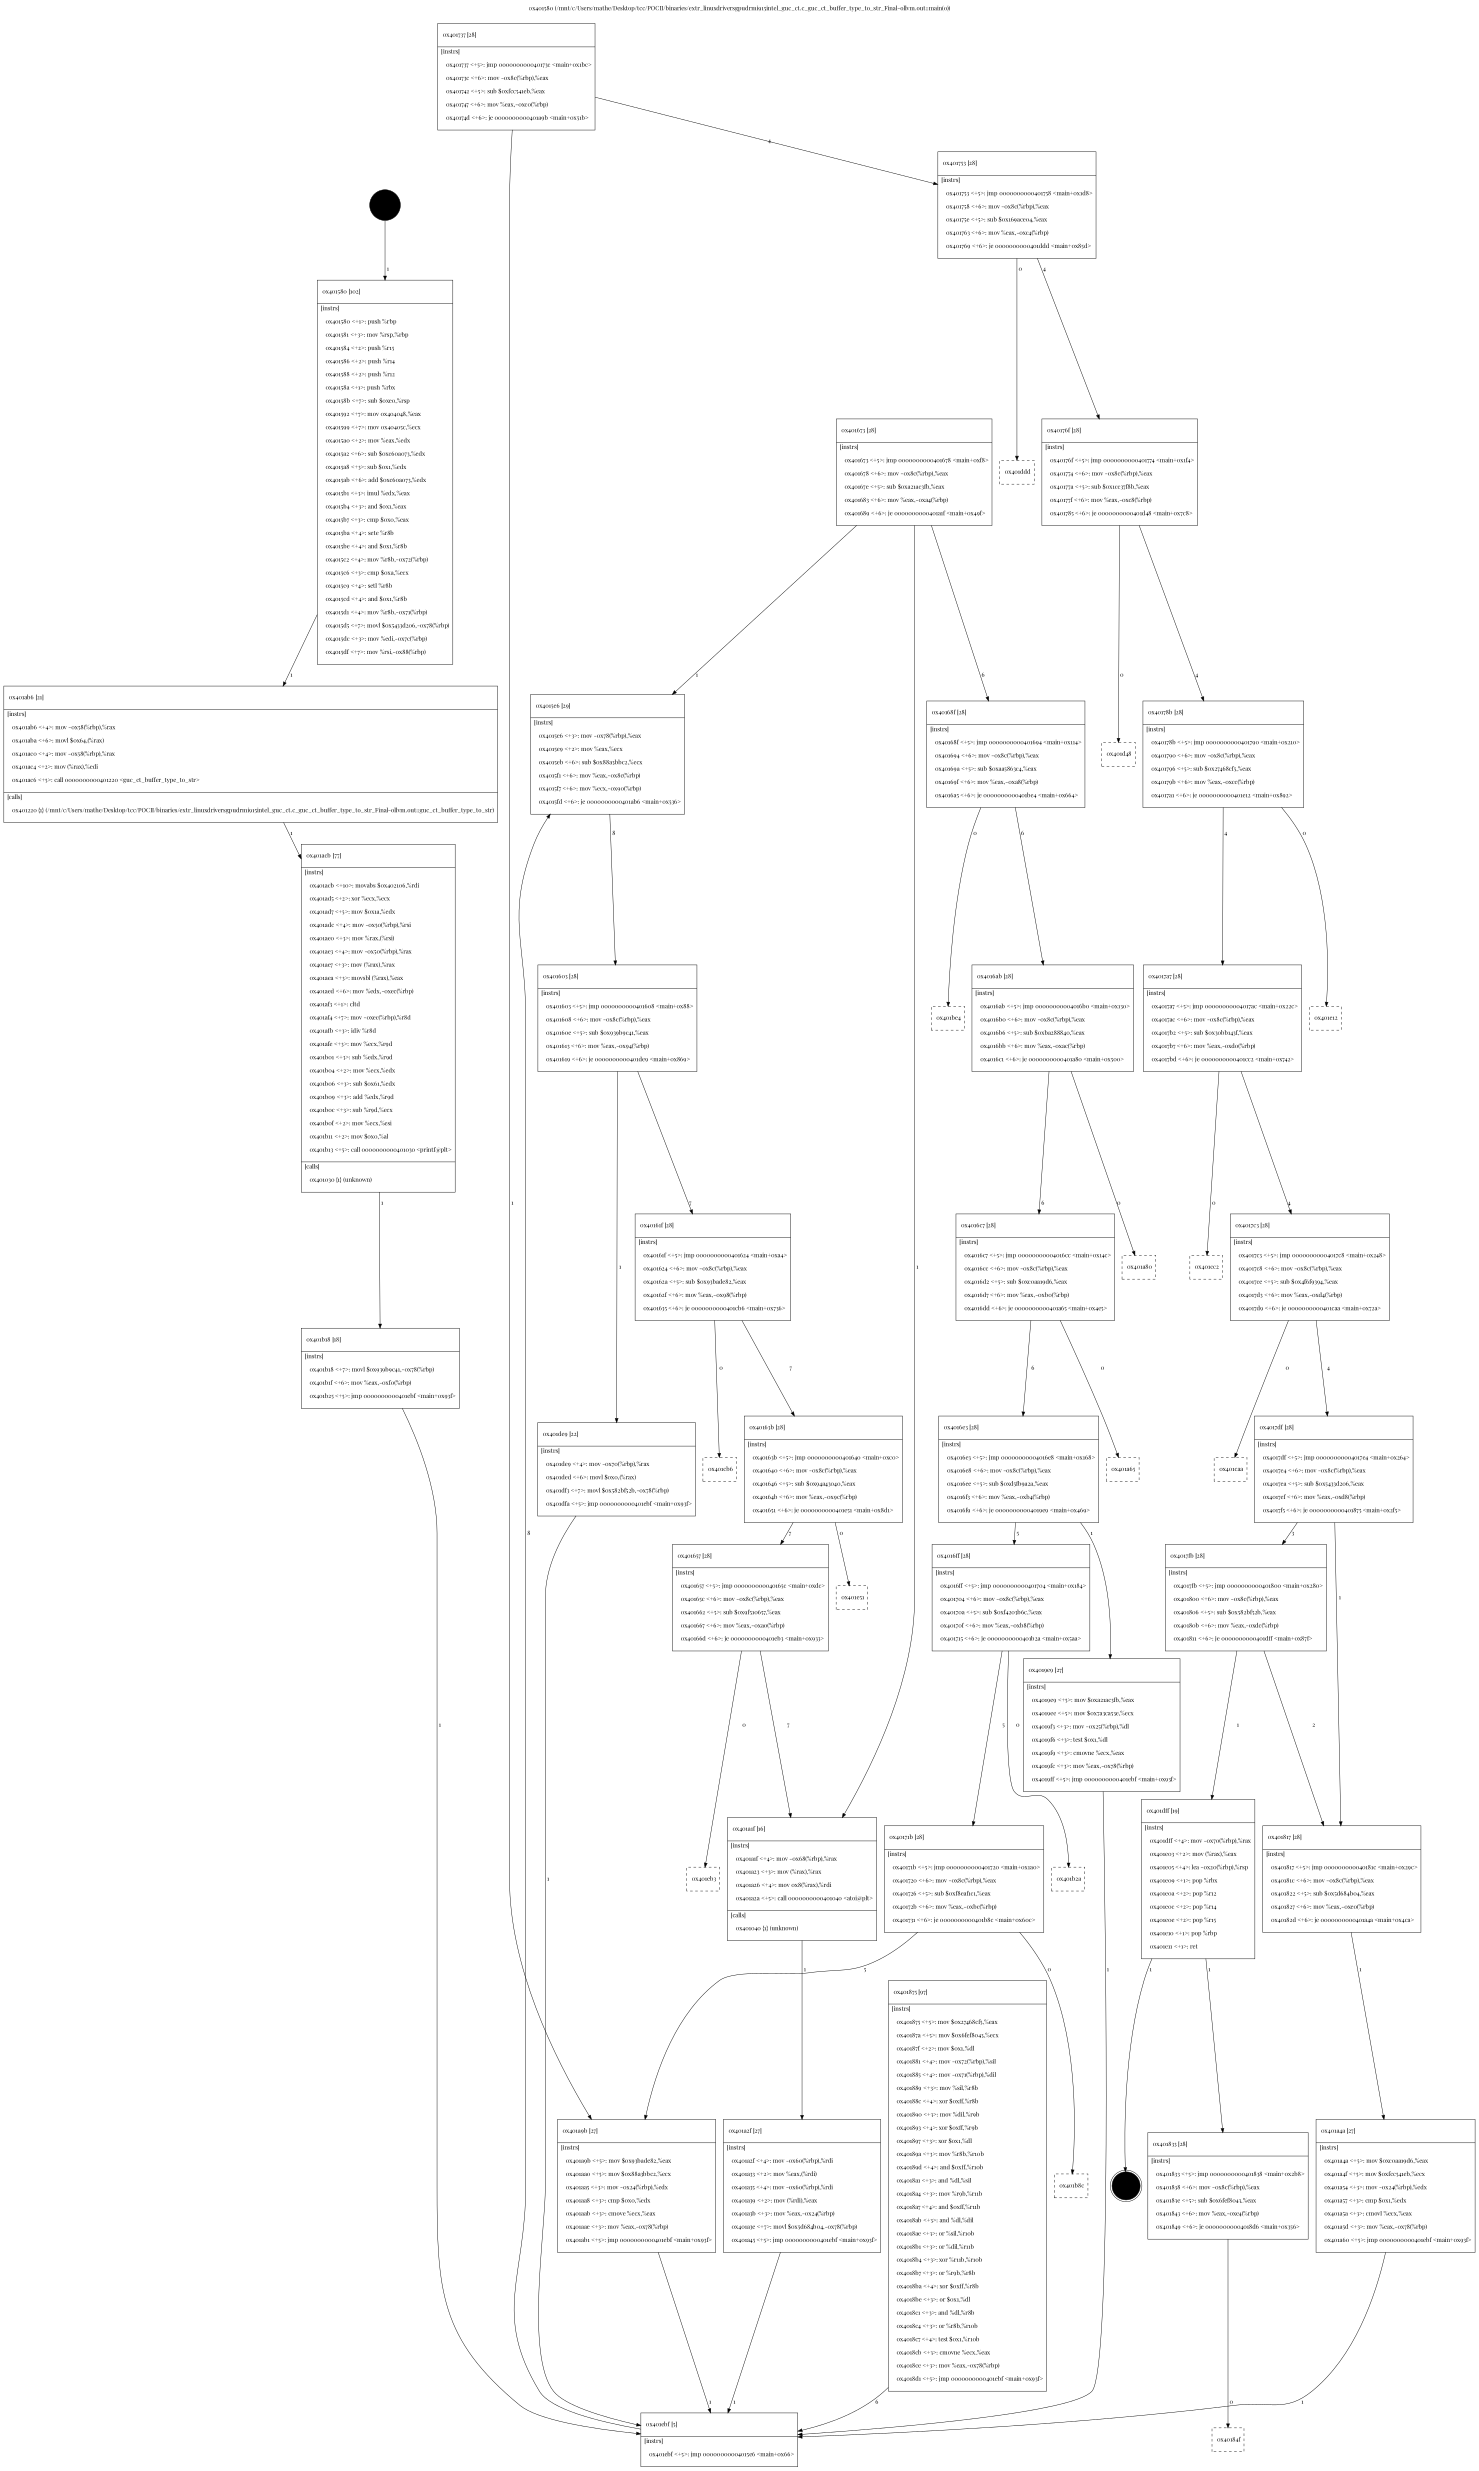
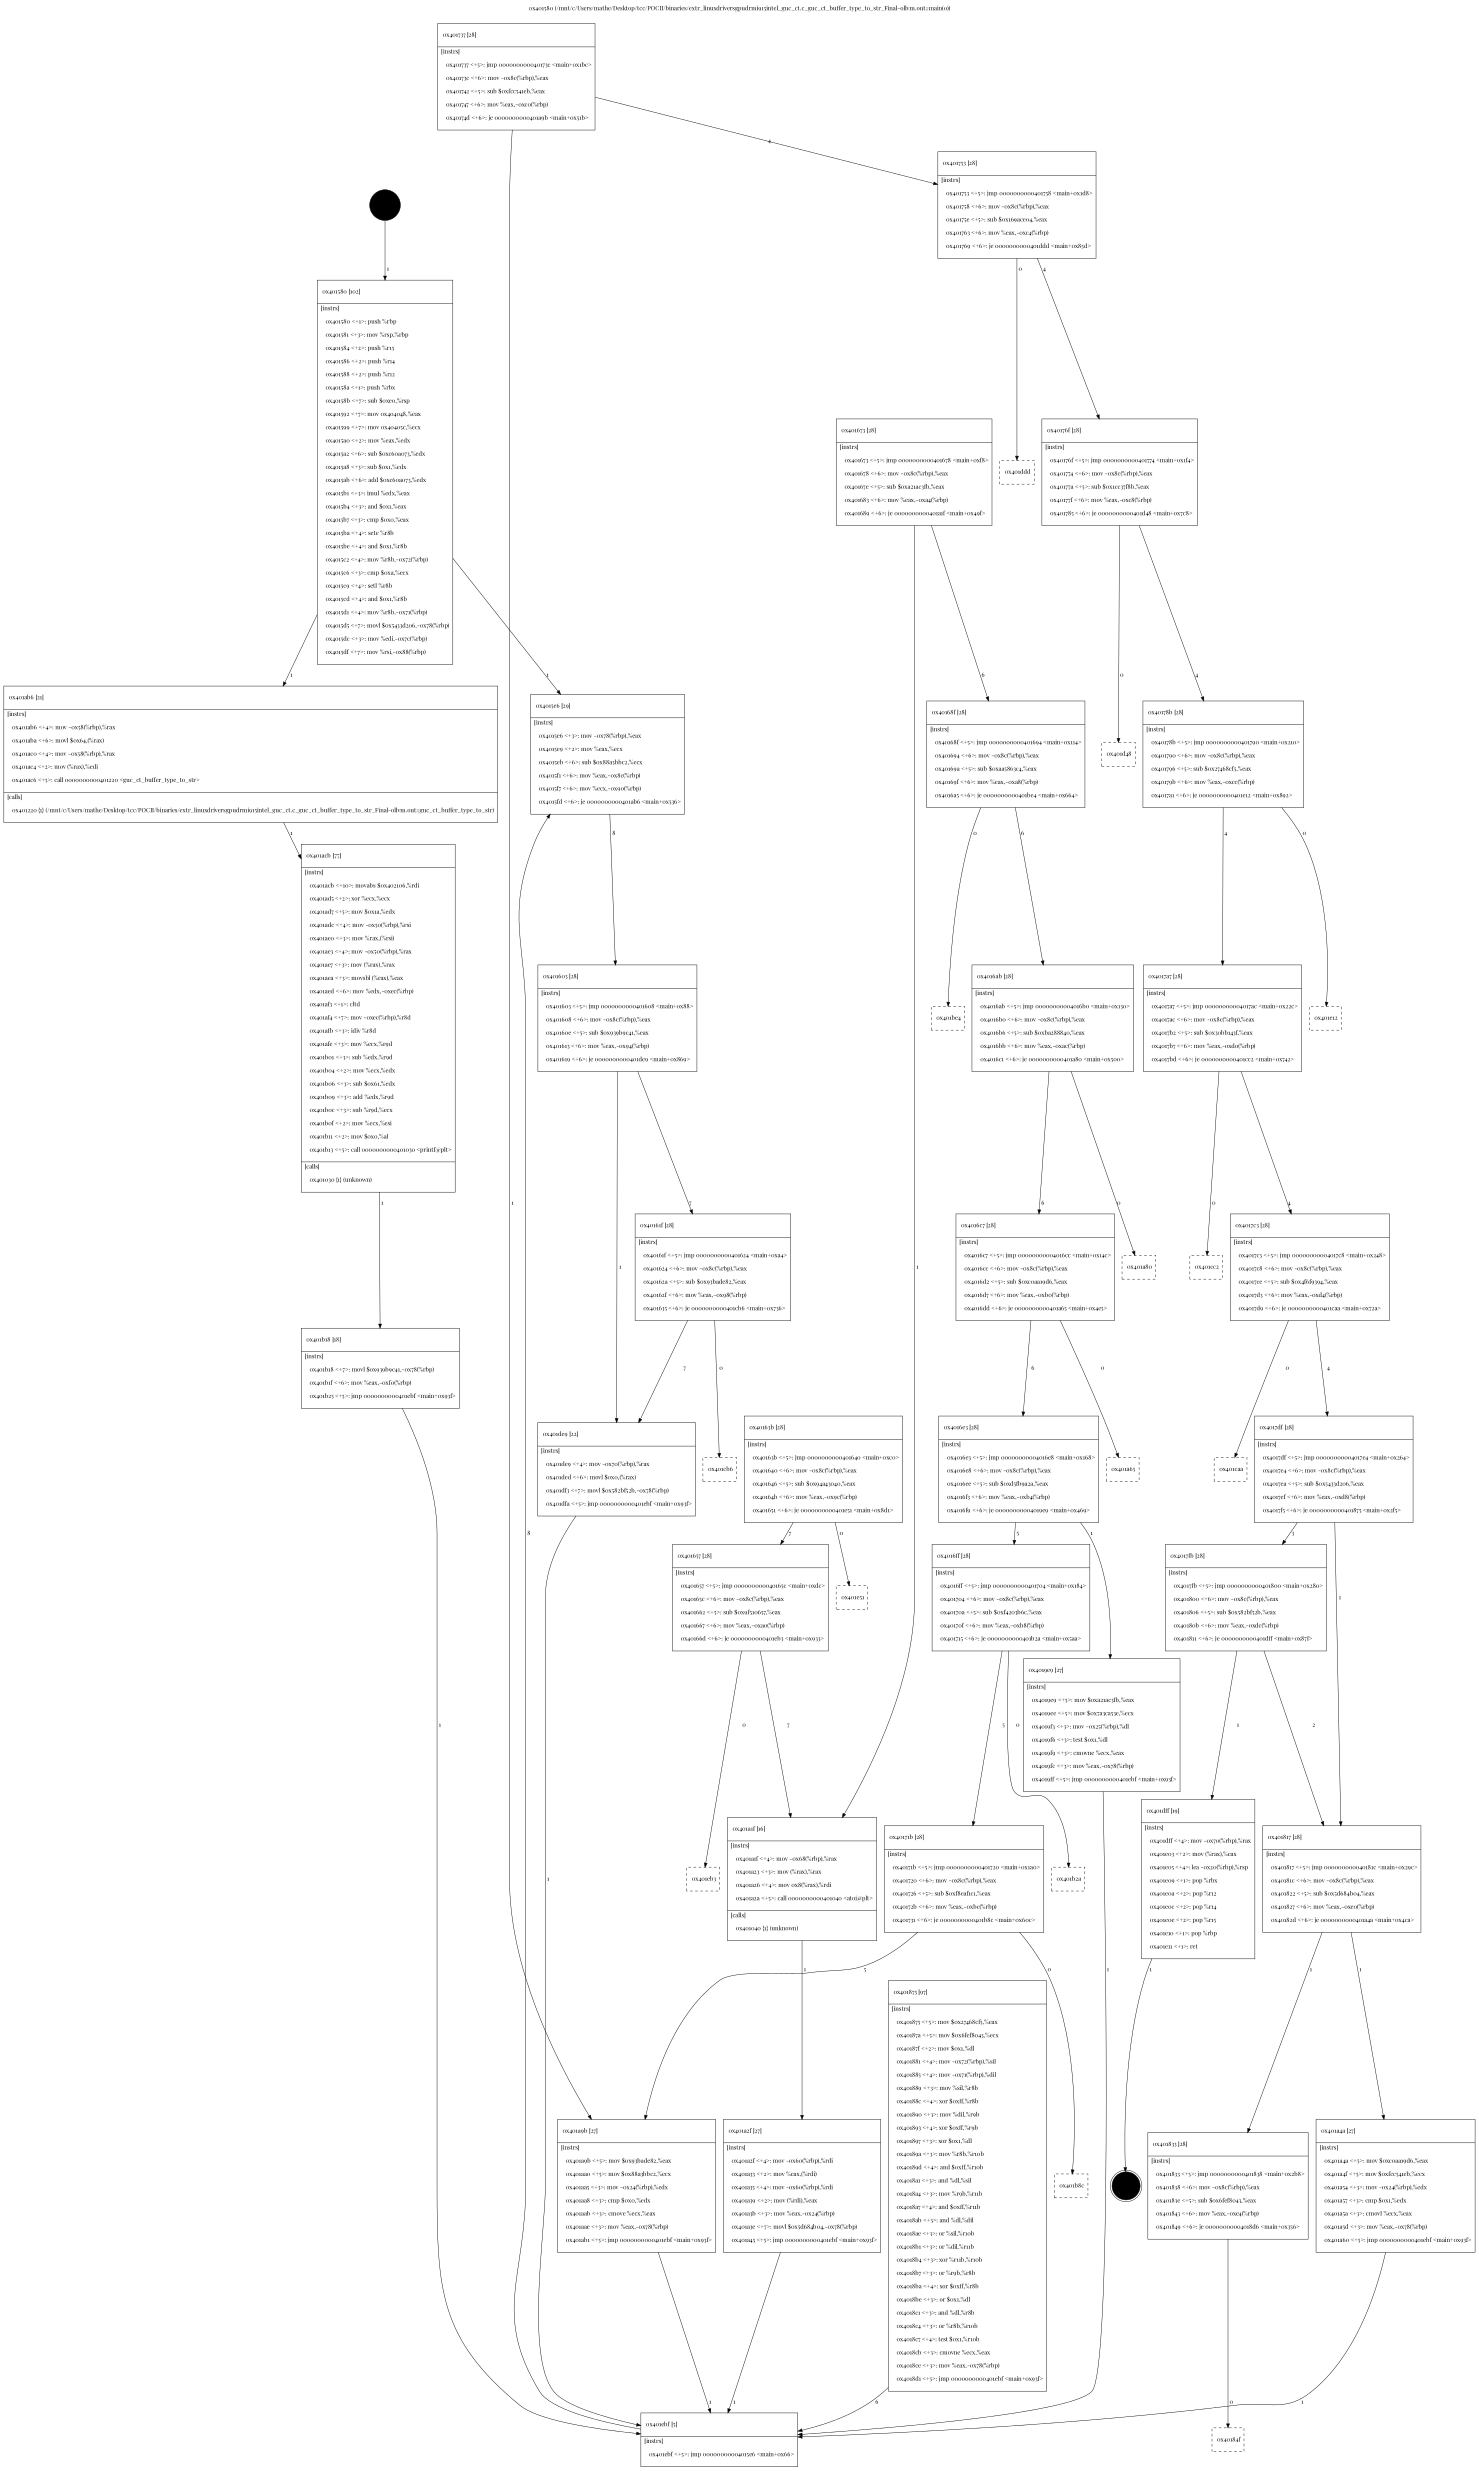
(766, 609) -> (505, 625)
(767, 1366) -> (664, 1370)
(1214, 2044) -> (1286, 2031)
